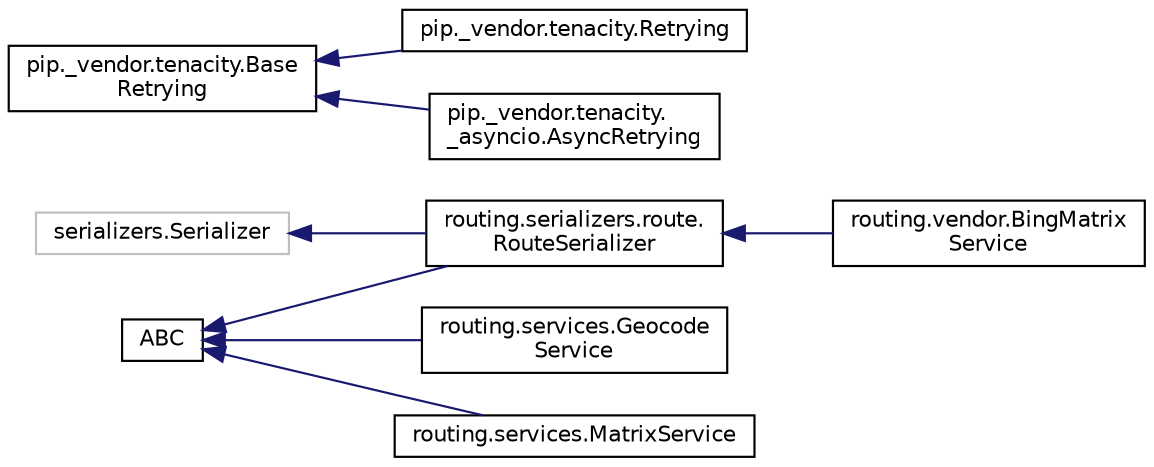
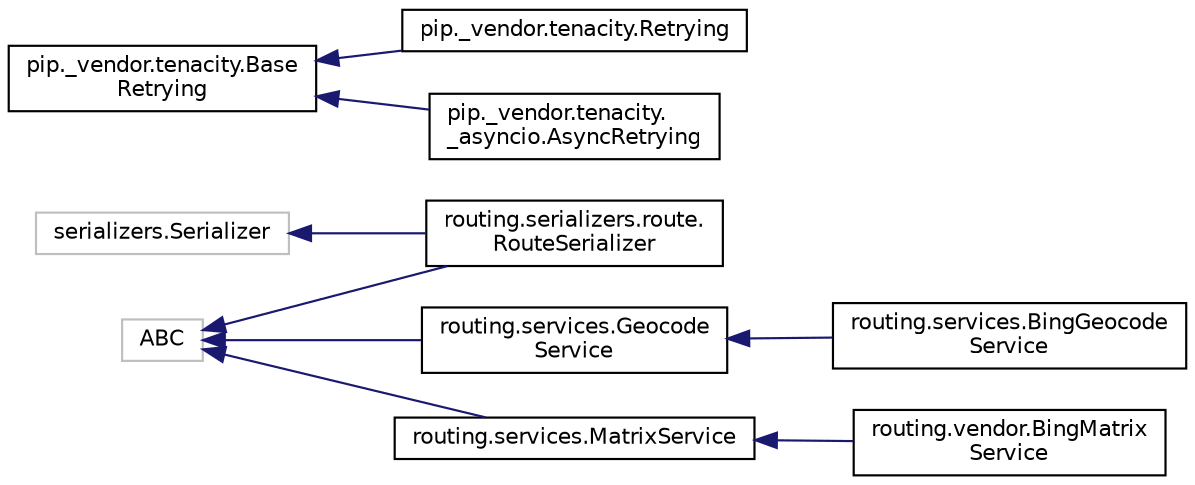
(789, 233) -> (815, 441)
none -> (1010, 336)
(162, 340) -> (162, 340)
